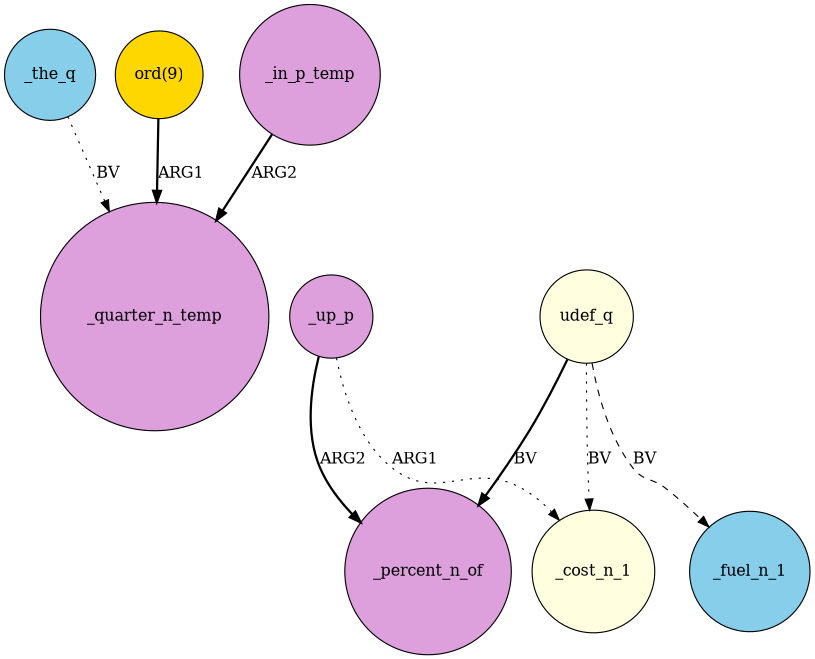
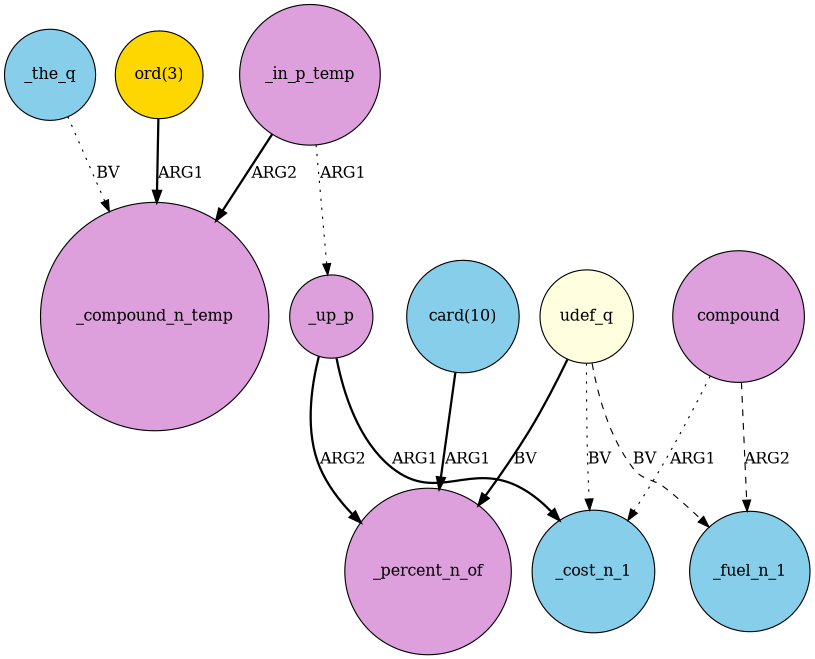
(159, 75) -> (159, 75)
none -> (321, 204)
(155, 317) -> (155, 317)
none -> (463, 317)
none -> (739, 317)
(413, 479) -> (413, 479)
(593, 571) -> (593, 571)
